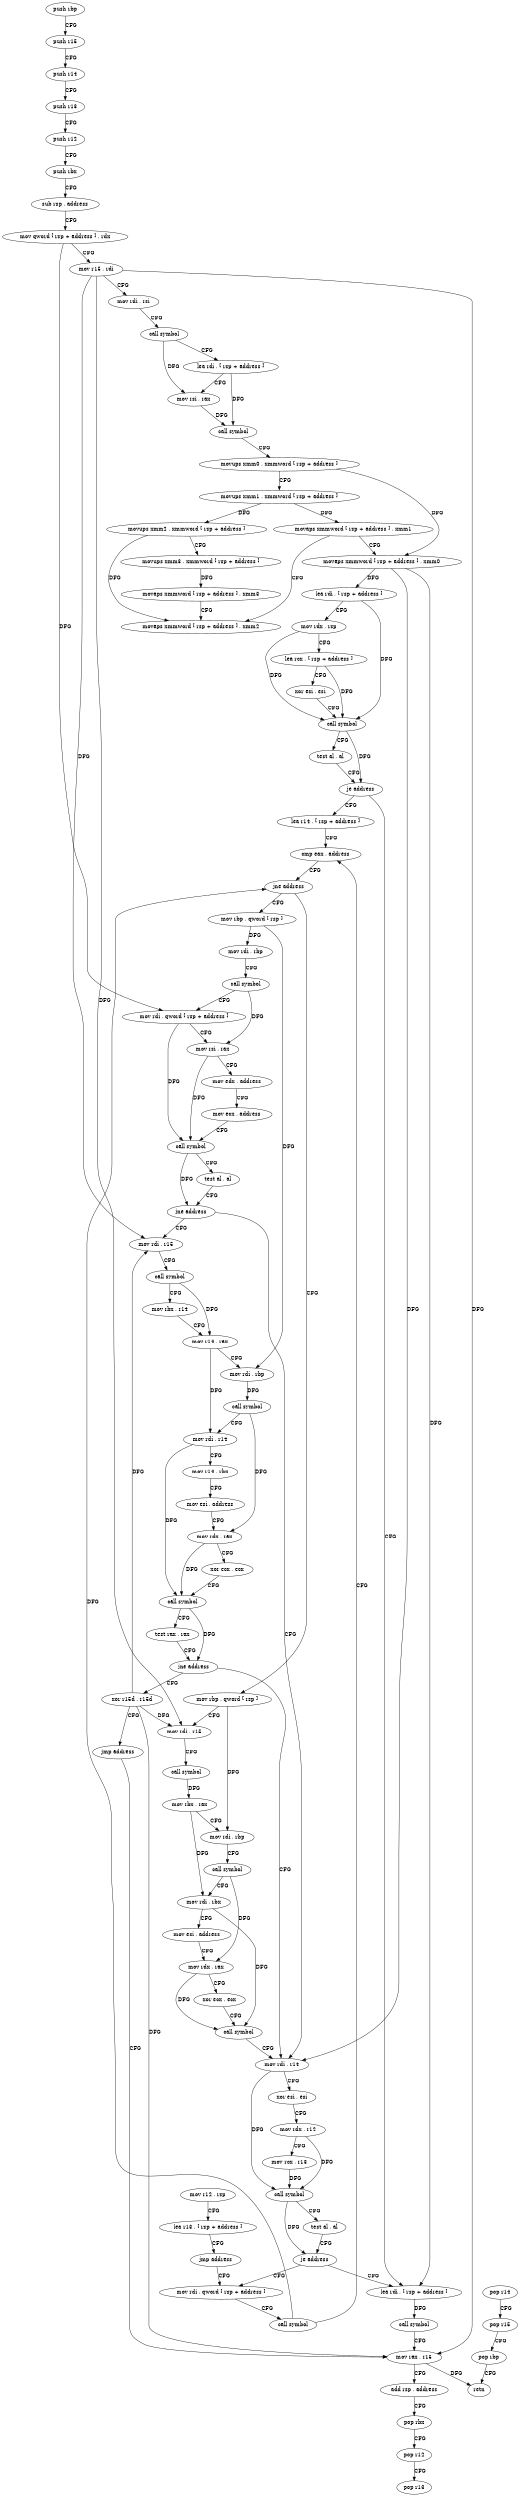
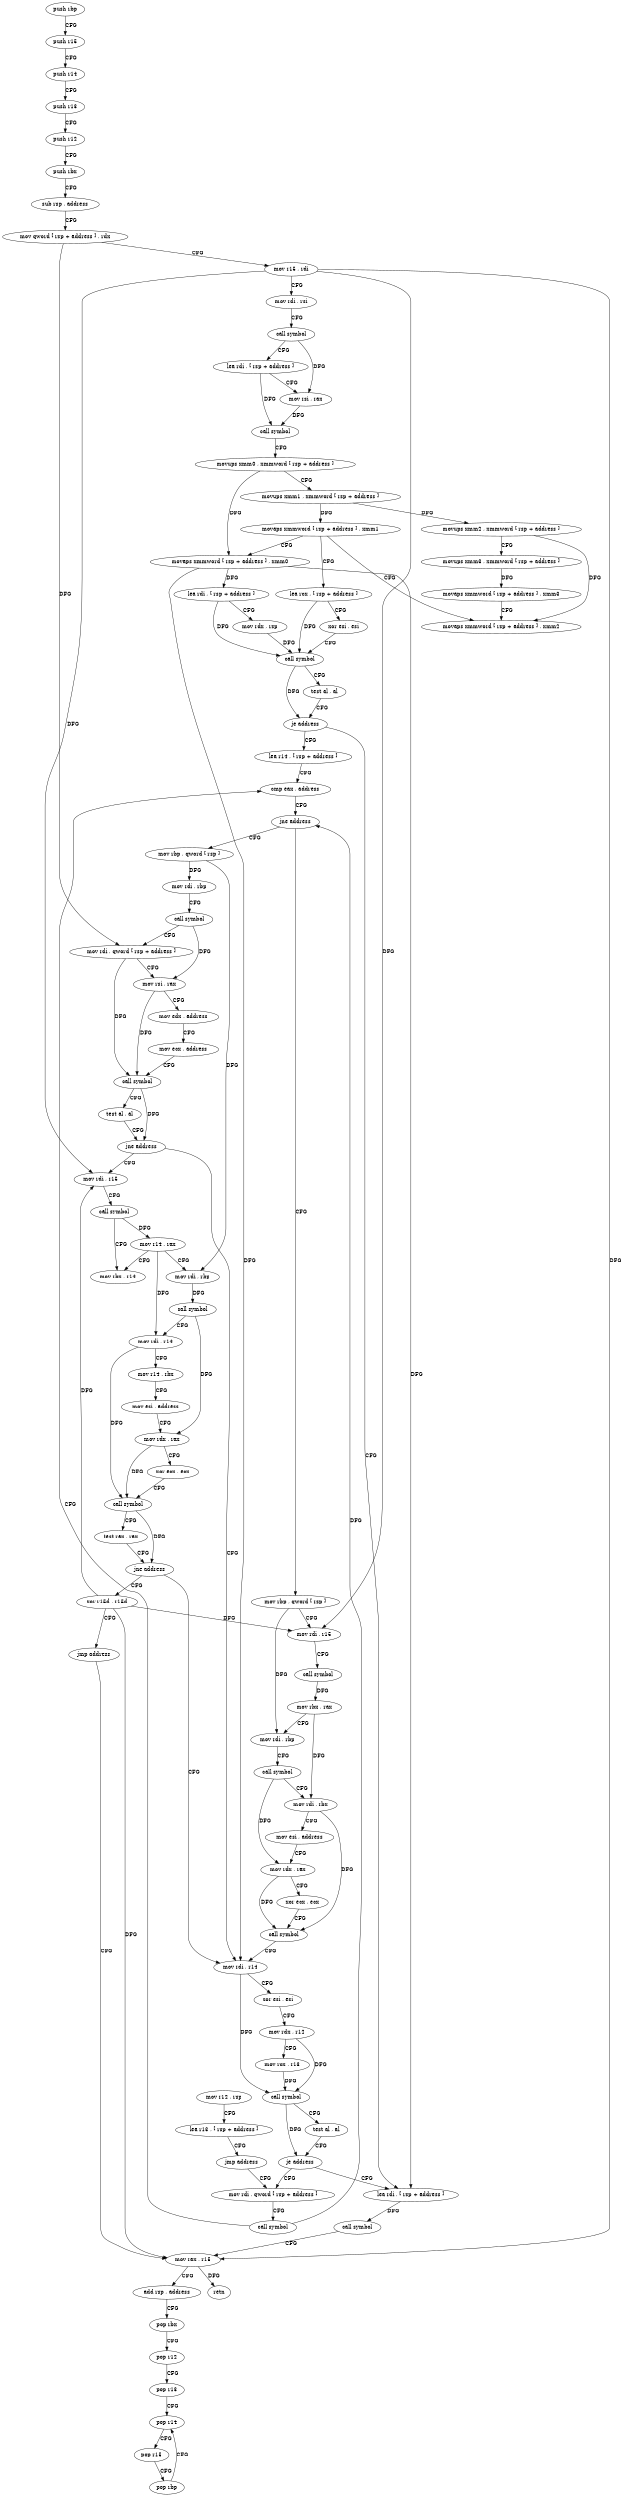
(319, 641) -> (322, 560)
(188, 1325) -> (137, 1259)
(485, 2372) -> (177, 2457)
none -> (167, 2404)
